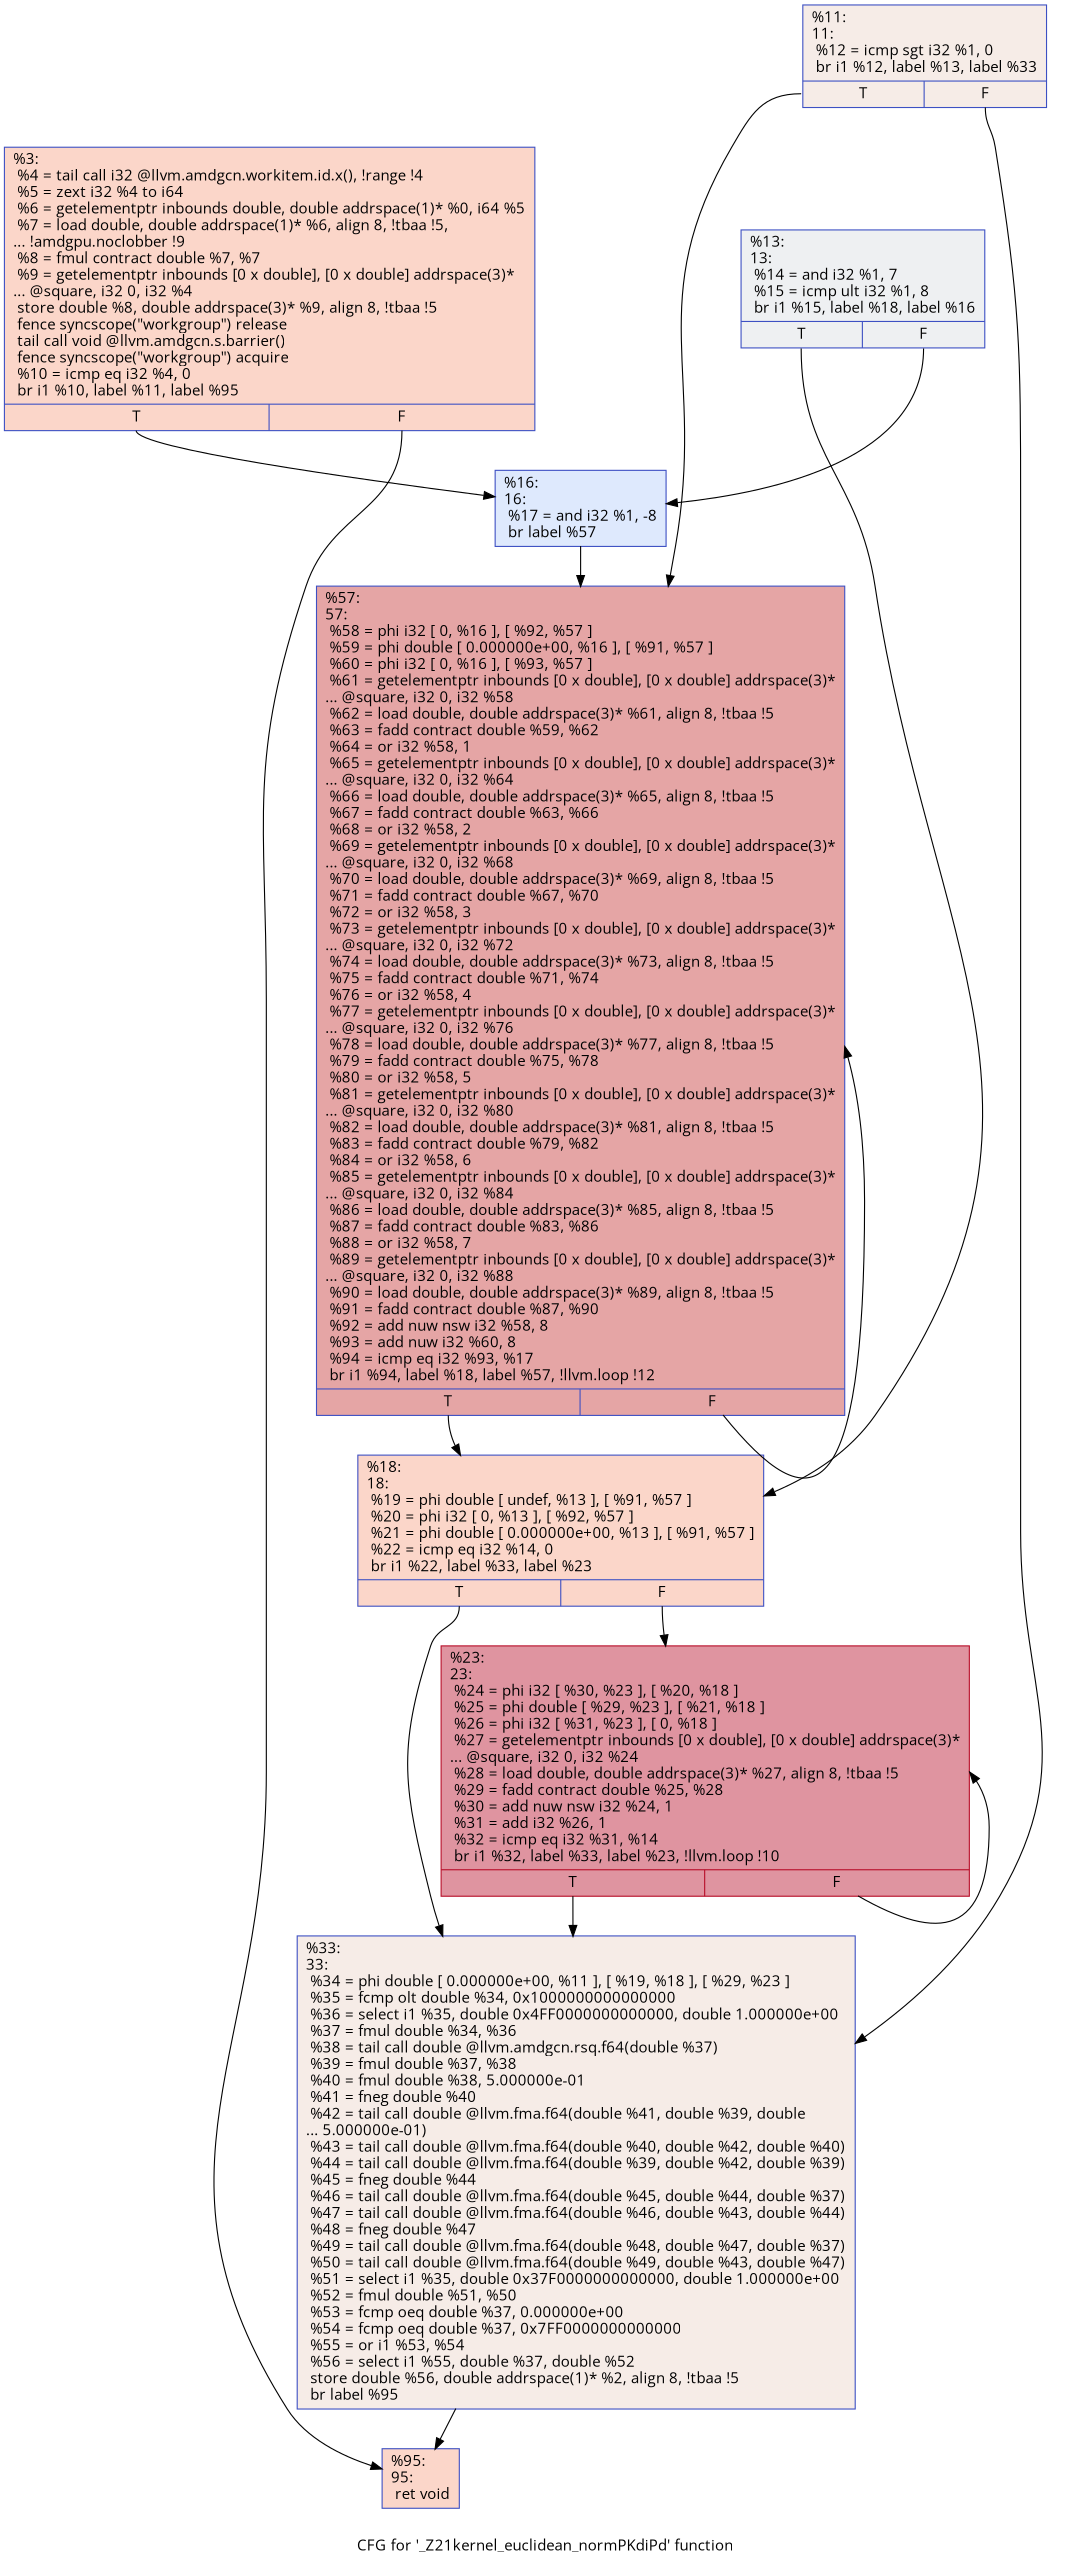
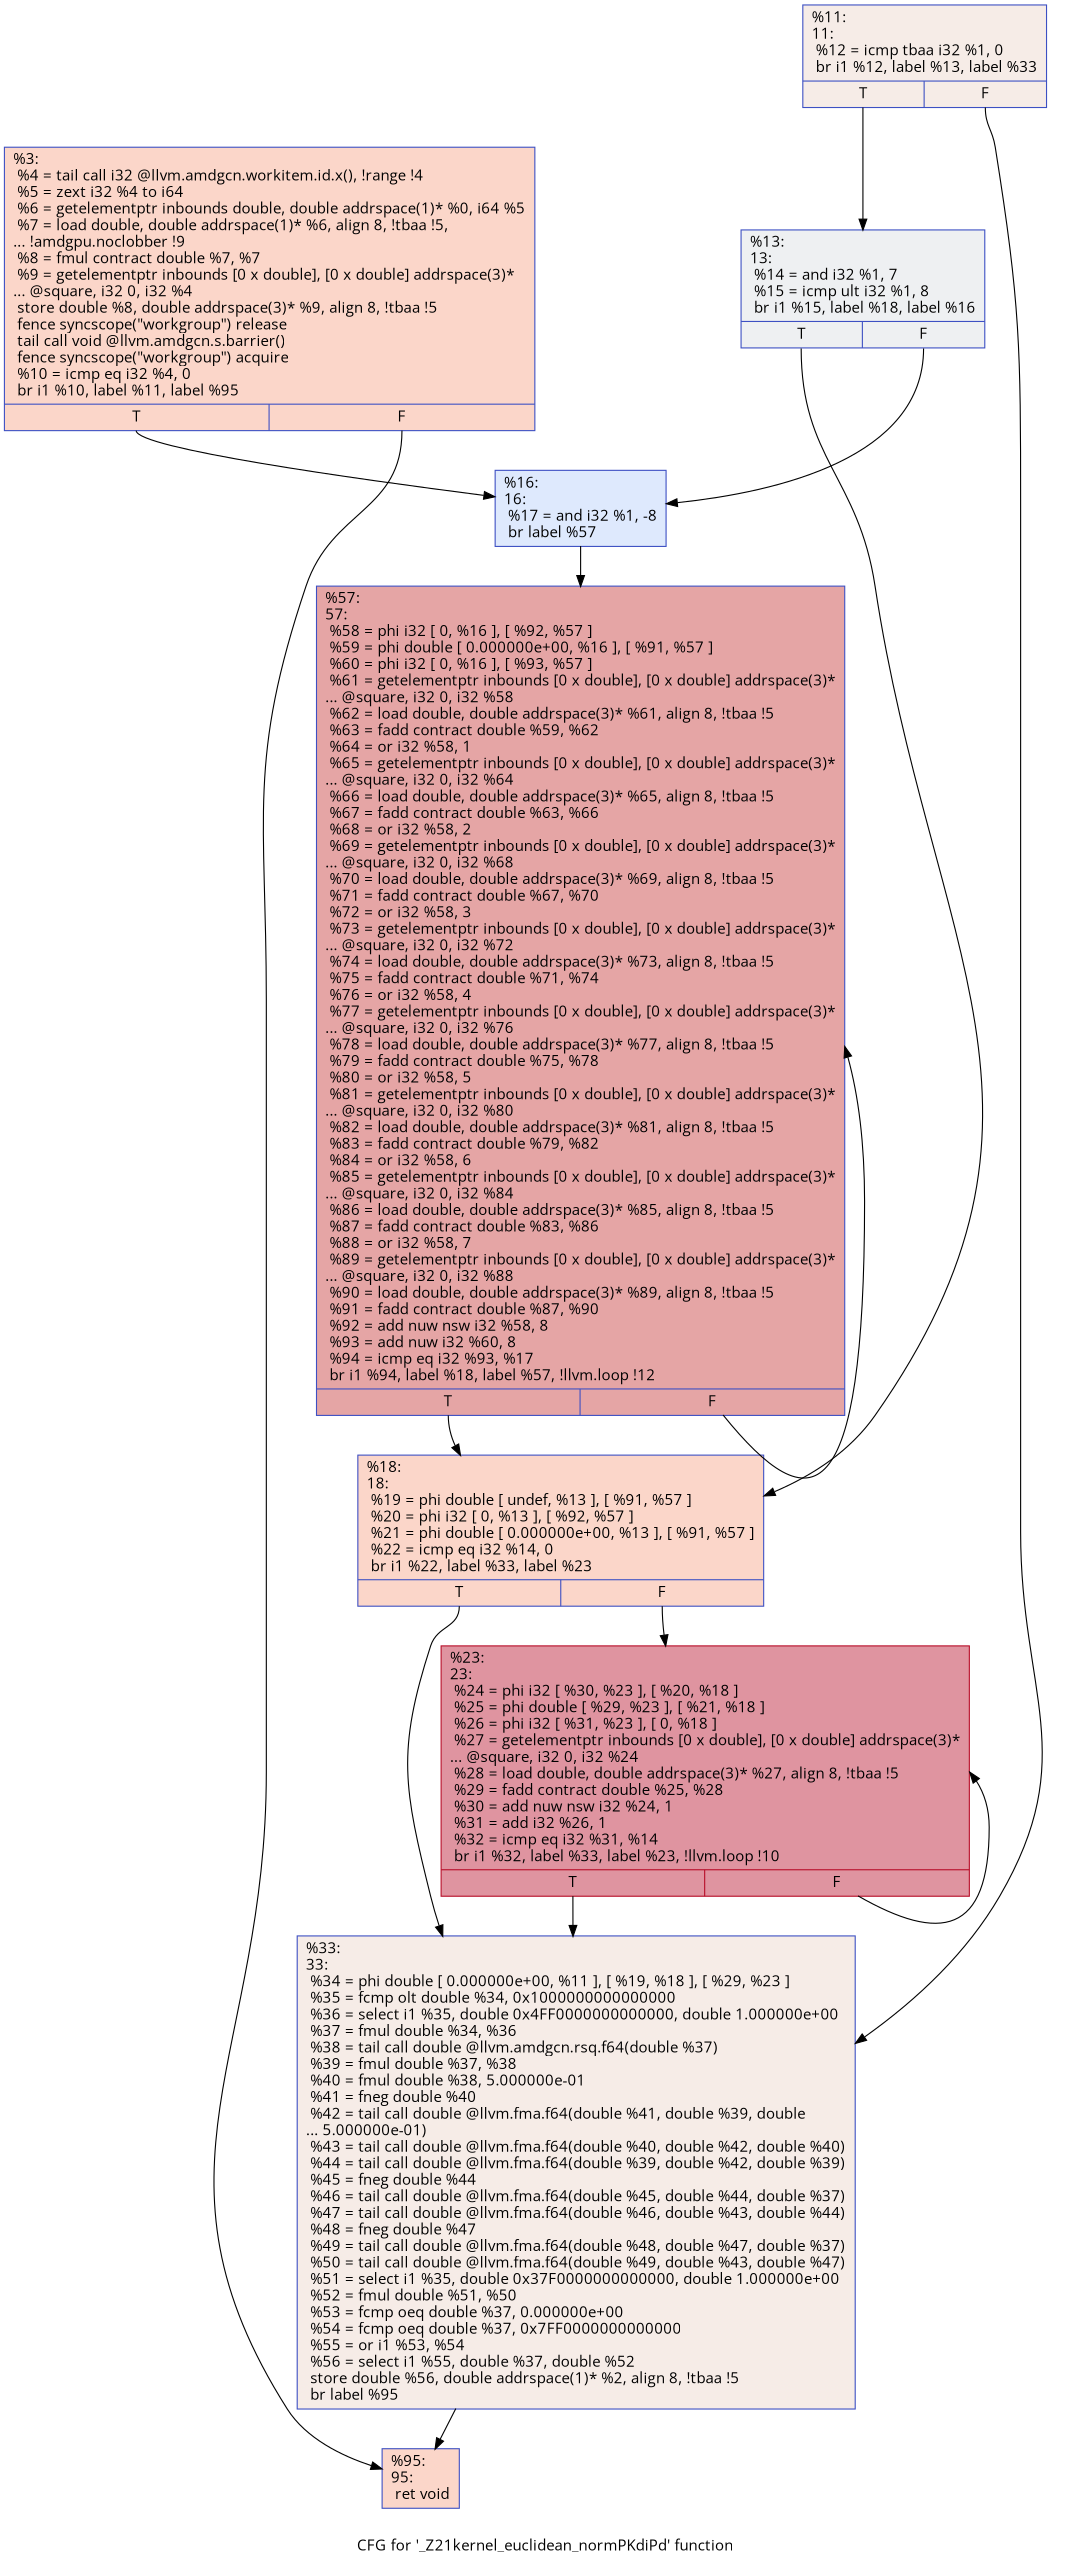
(903, 51) -> (908, 51)
(682, 310) -> (863, 163)
